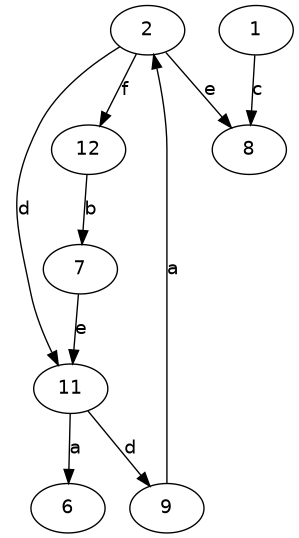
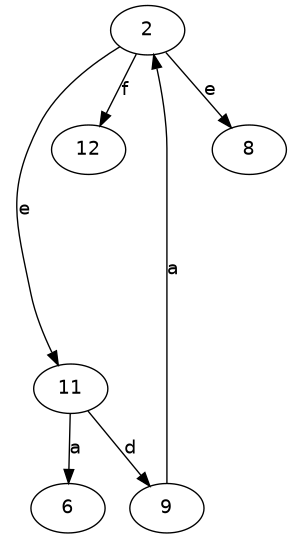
(256, 30) -> none
(25, 209) -> (25, 209)
(80, 269) -> none
